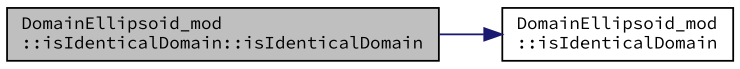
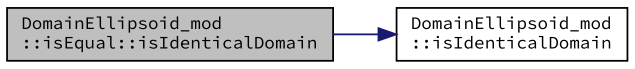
(223, 34) -> (170, 34)
